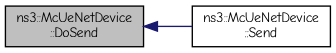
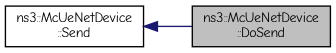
(175, 26) -> (175, 26)
